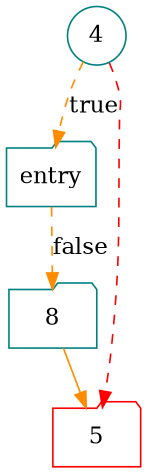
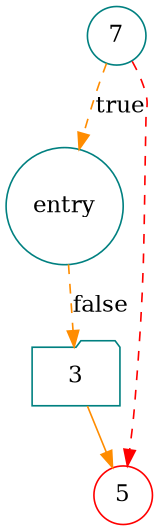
(97, 36) -> (117, 36)
(51, 177) -> (65, 206)
(53, 319) -> (76, 376)
(97, 437) -> (123, 495)
